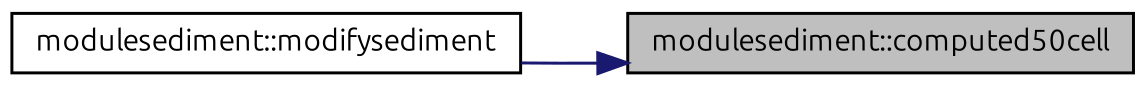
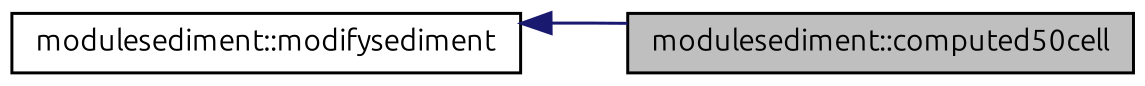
(560, 63) -> (589, 23)
